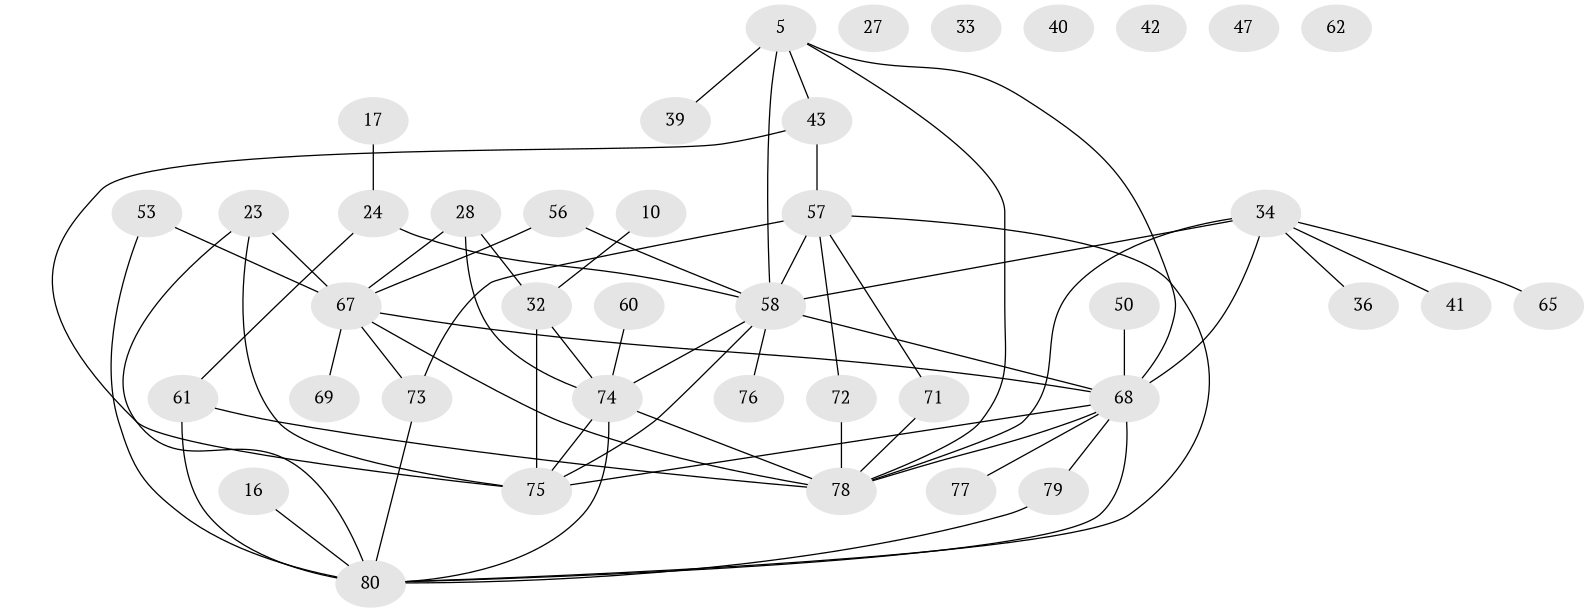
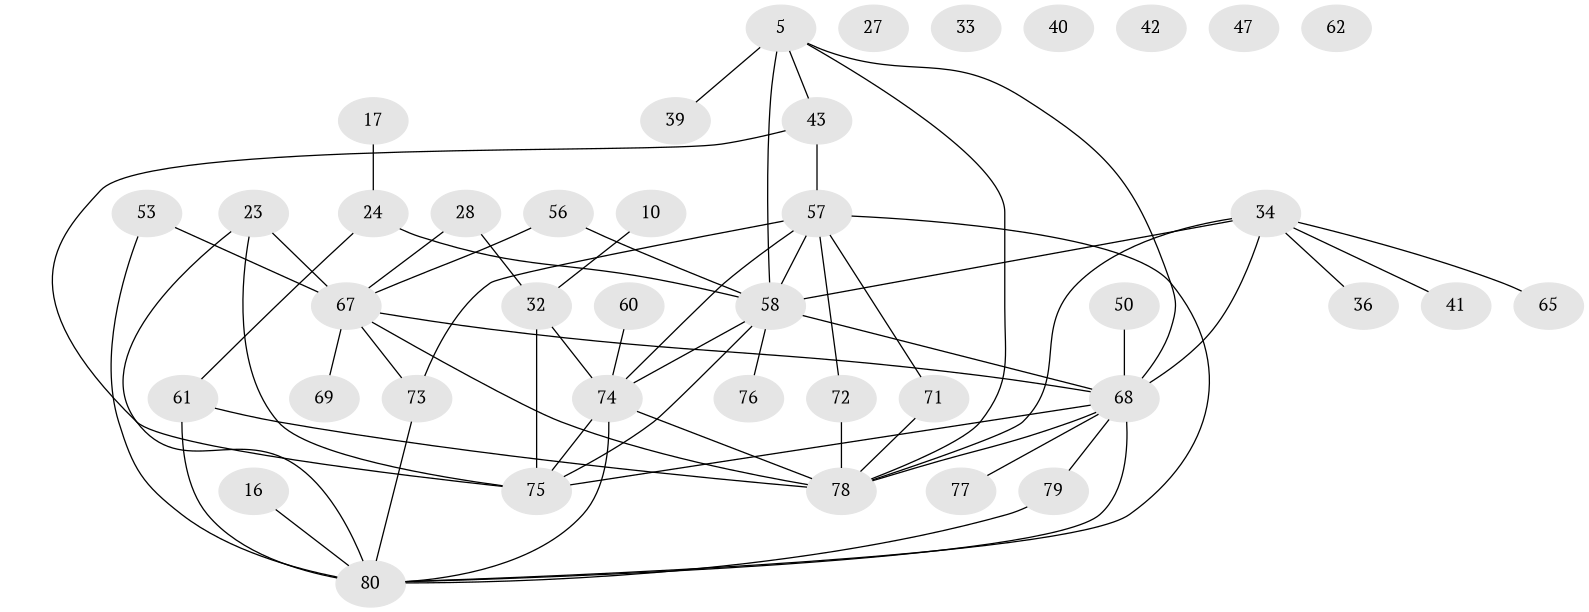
(499, 340) -> (706, 300)
